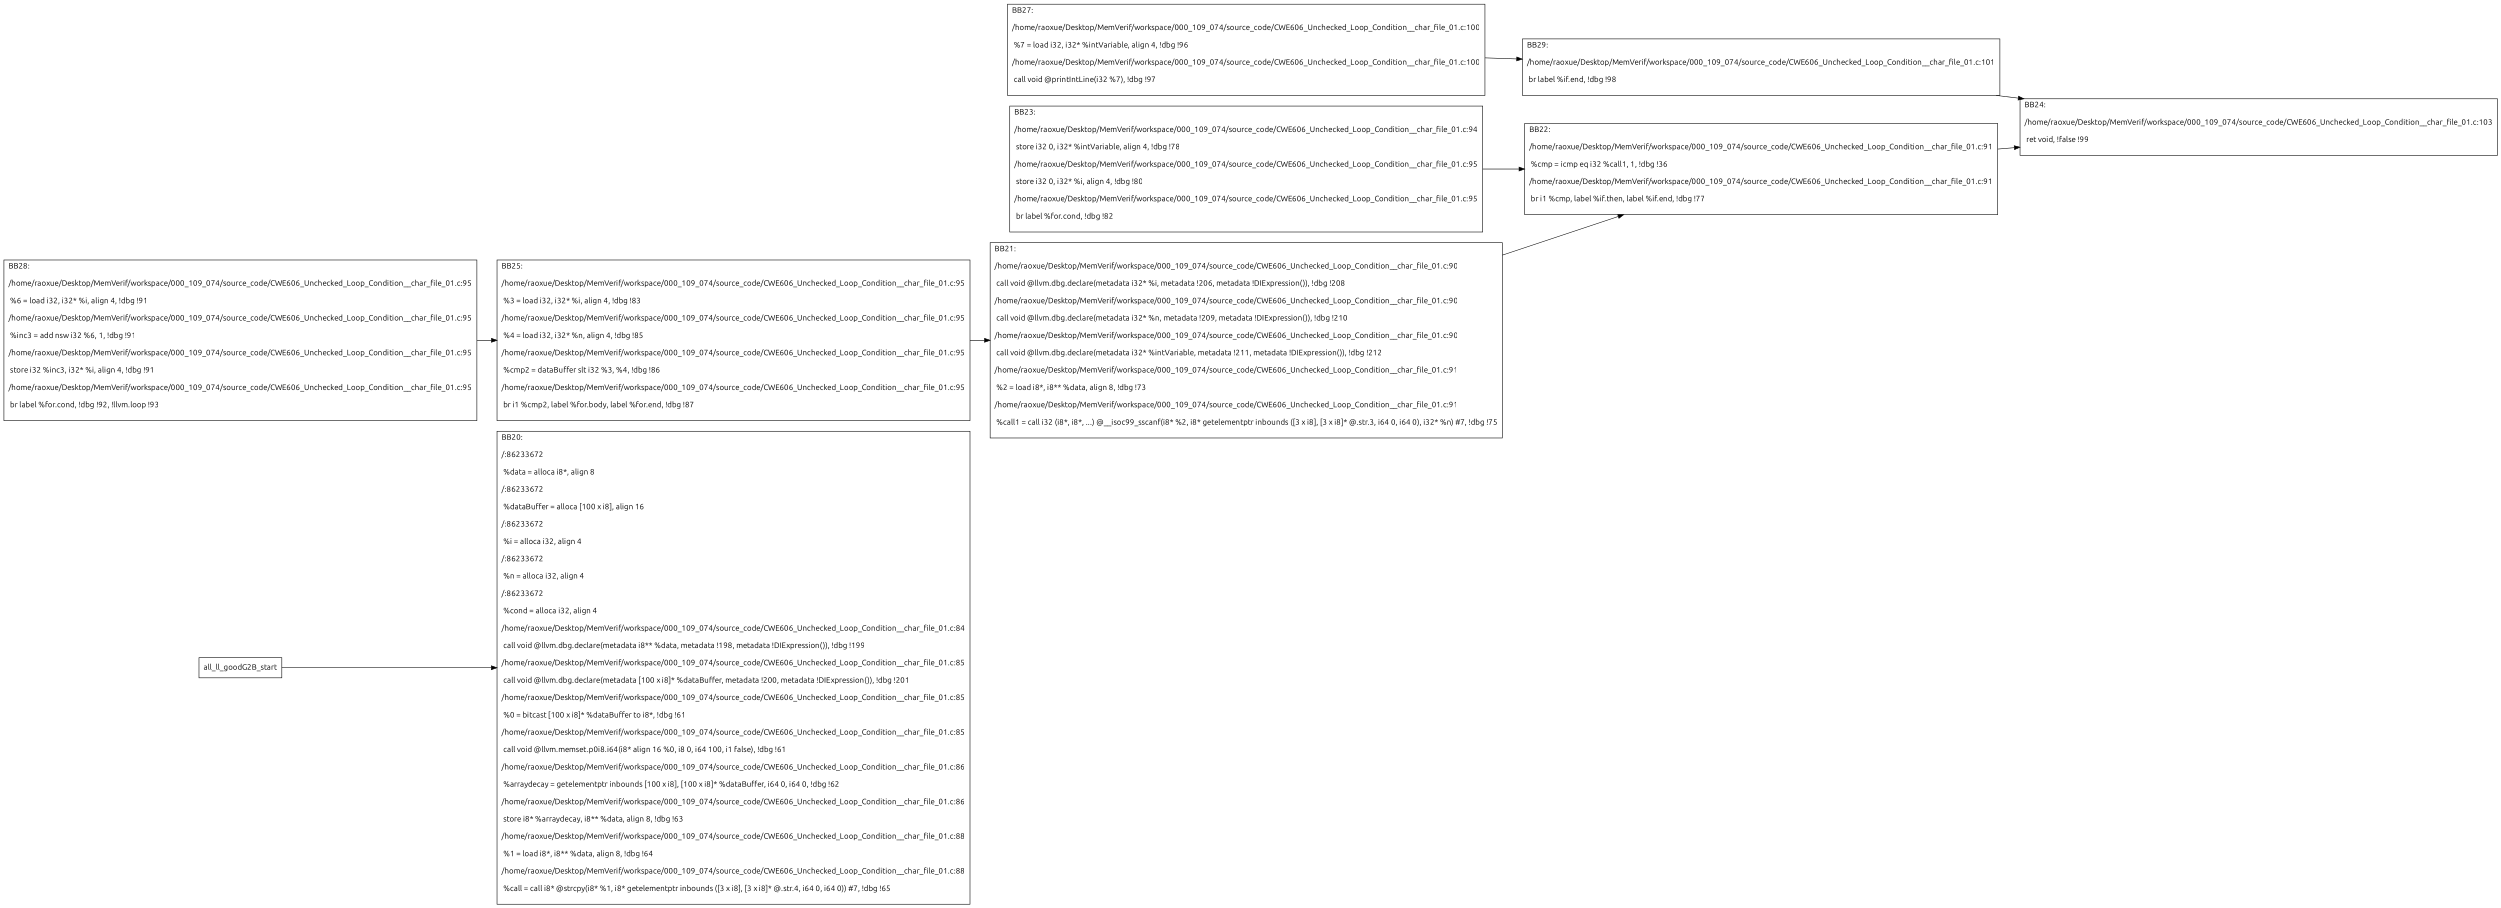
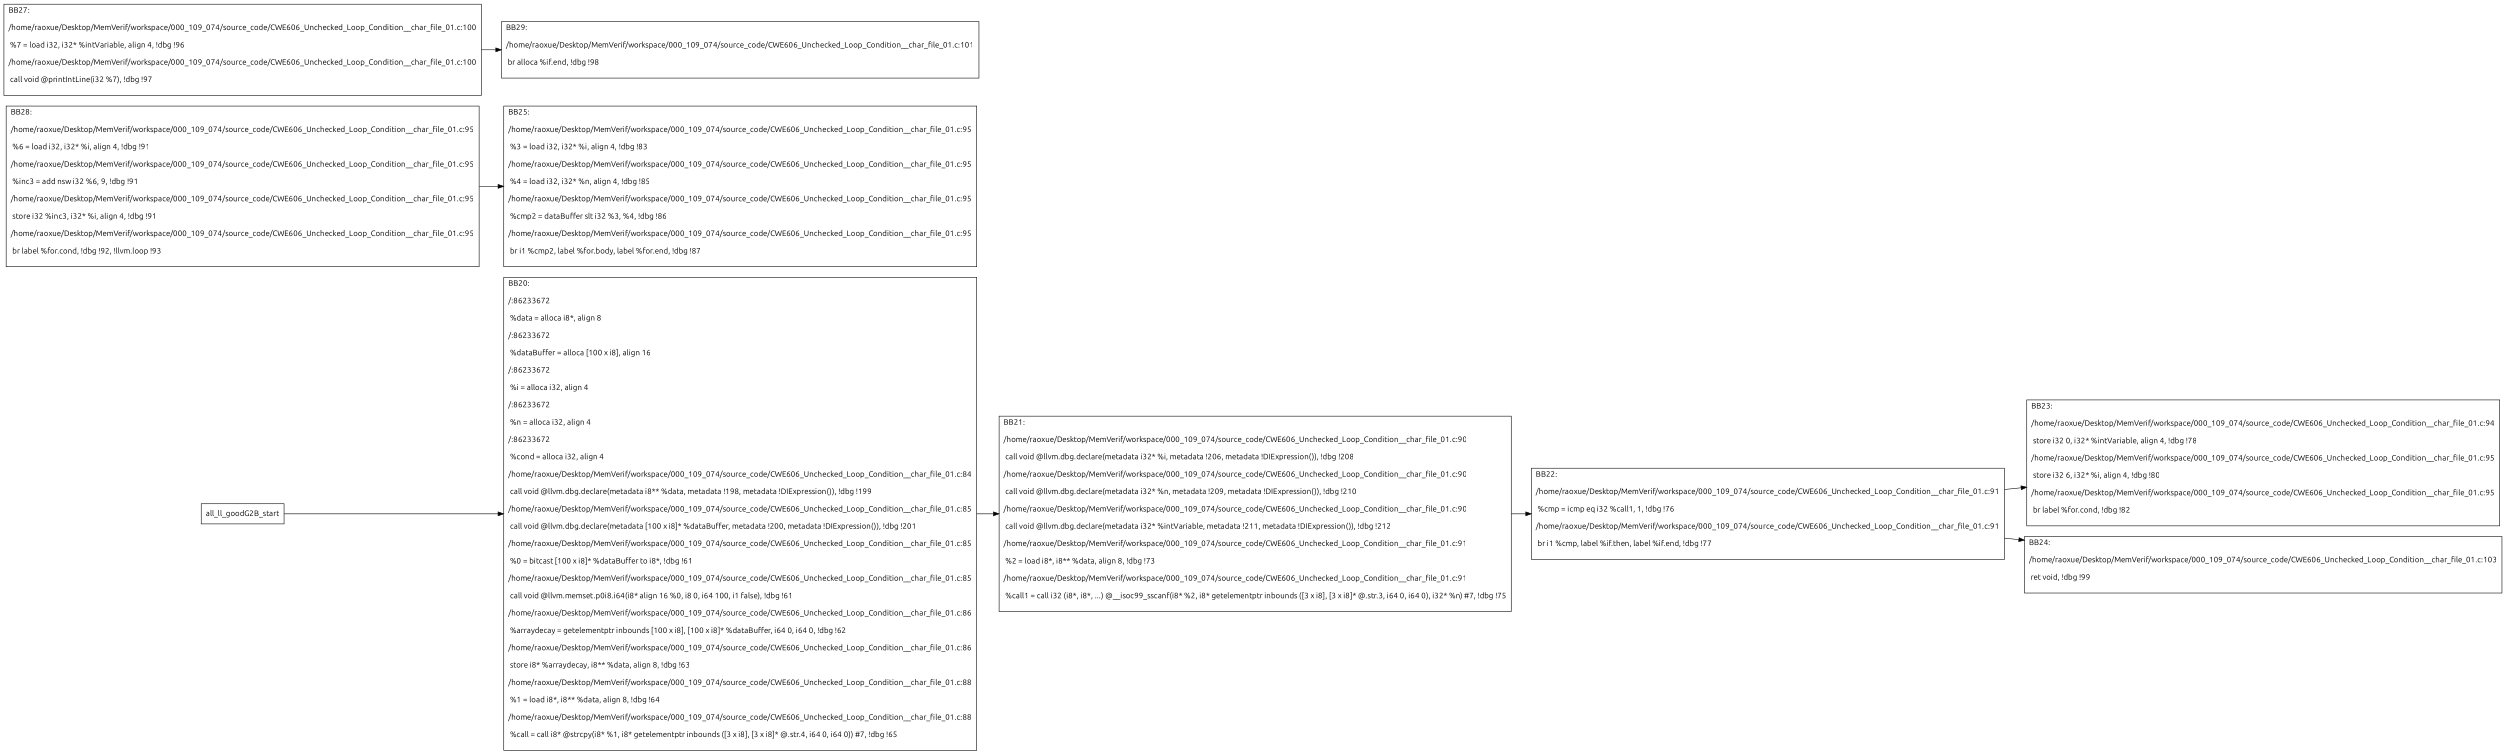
(1572, 80) -> (553, 62)
(2007, 97) -> none
(2057, 140) -> (2060, 577)
(1599, 164) -> (1605, 509)
(1501, 169) -> (2013, 489)
(1079, 182) -> (2096, 475)
(72, 336) -> (75, 182)
(977, 340) -> (985, 514)
